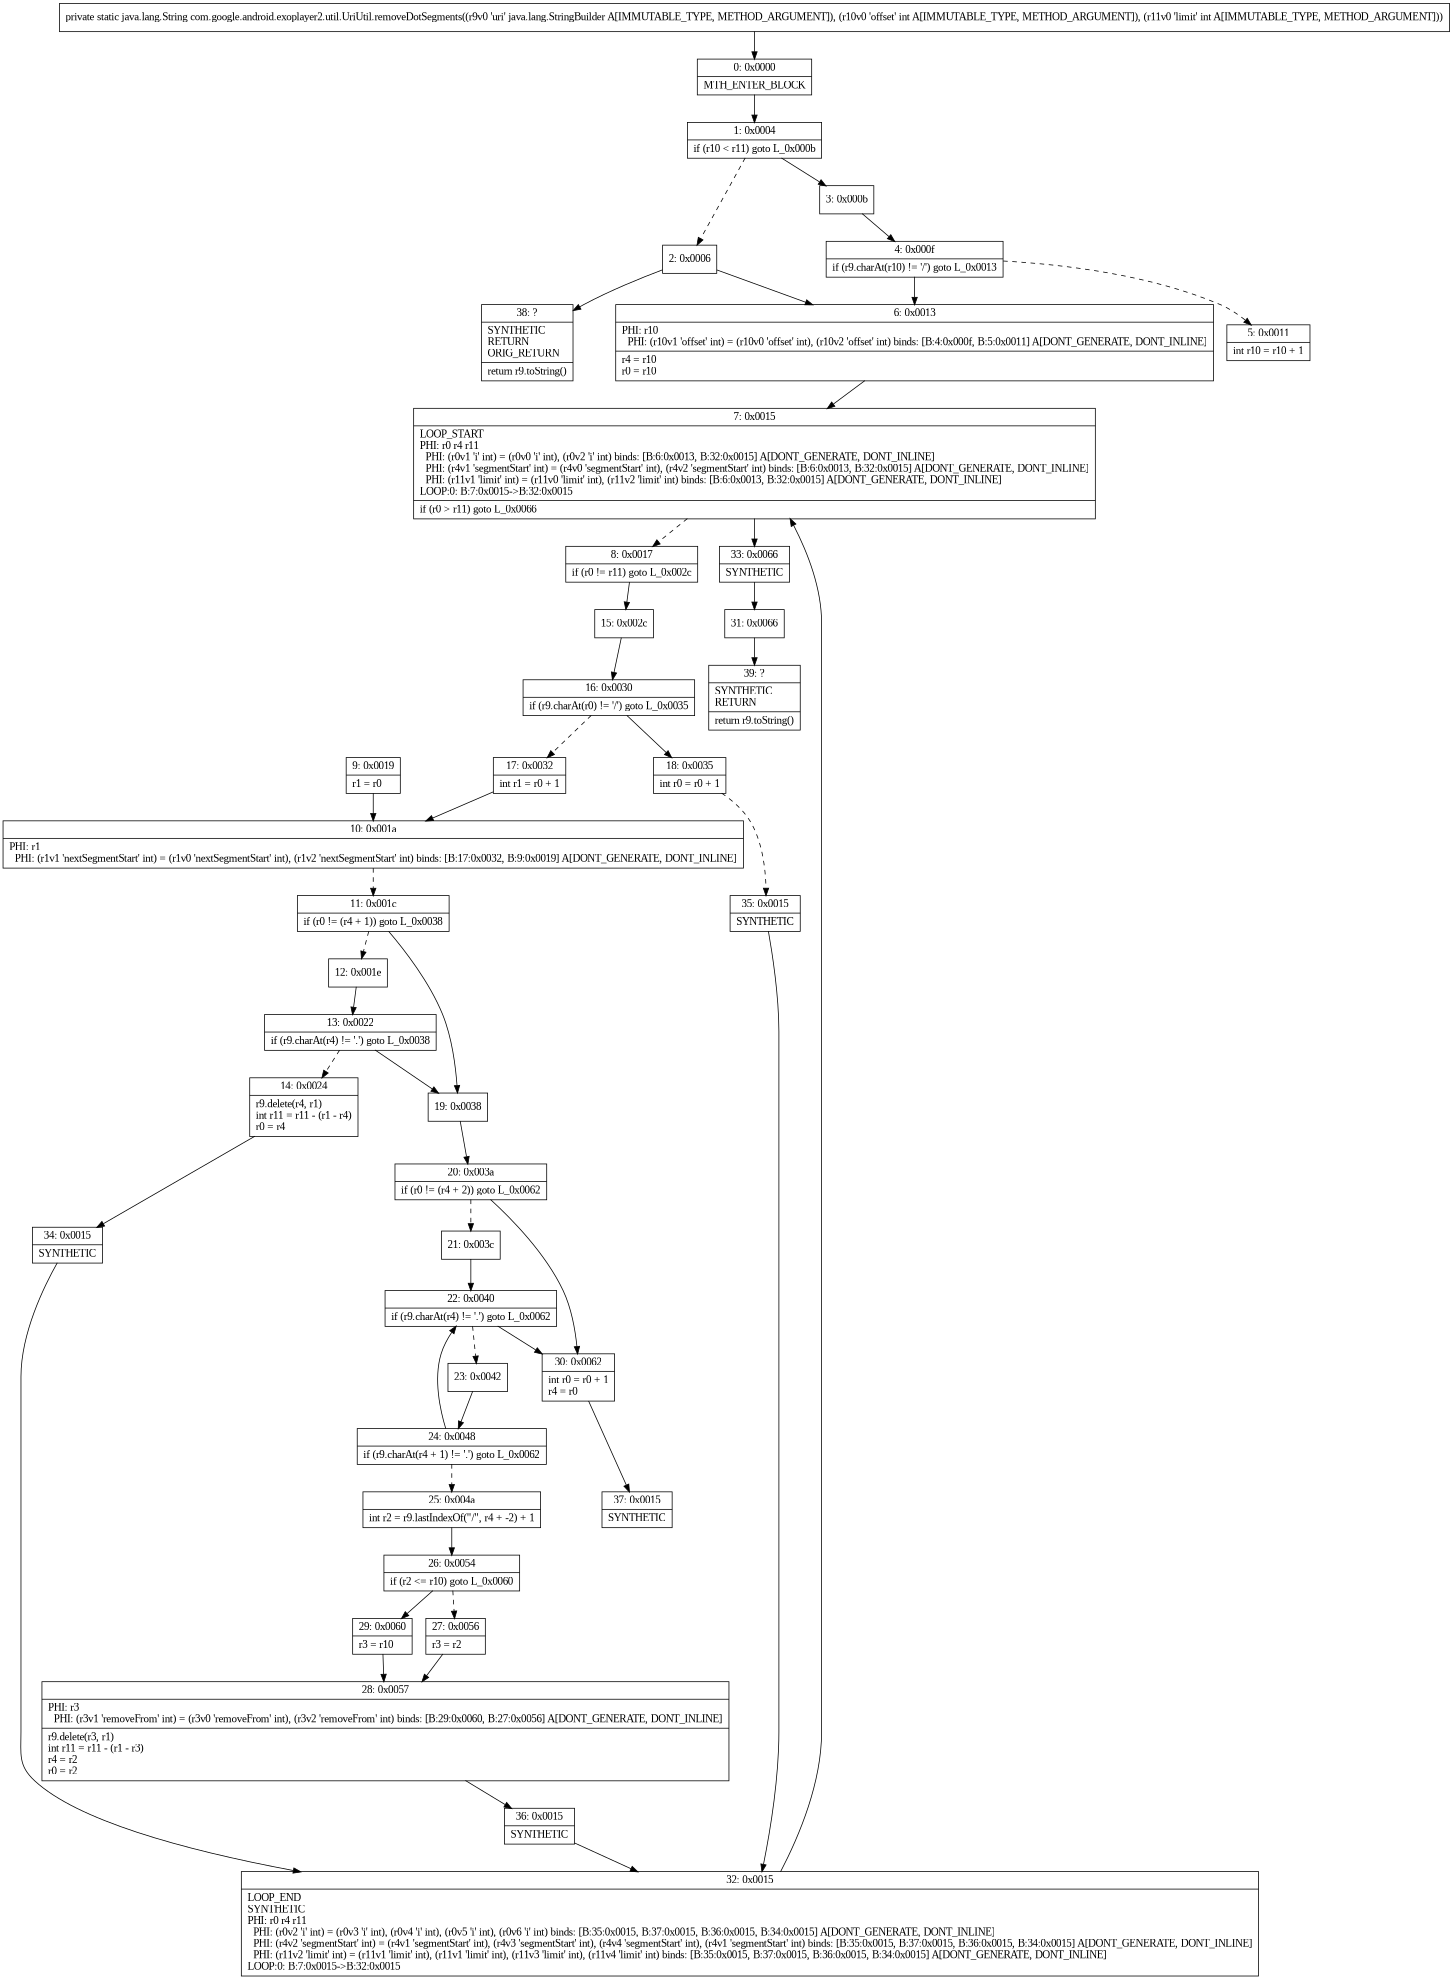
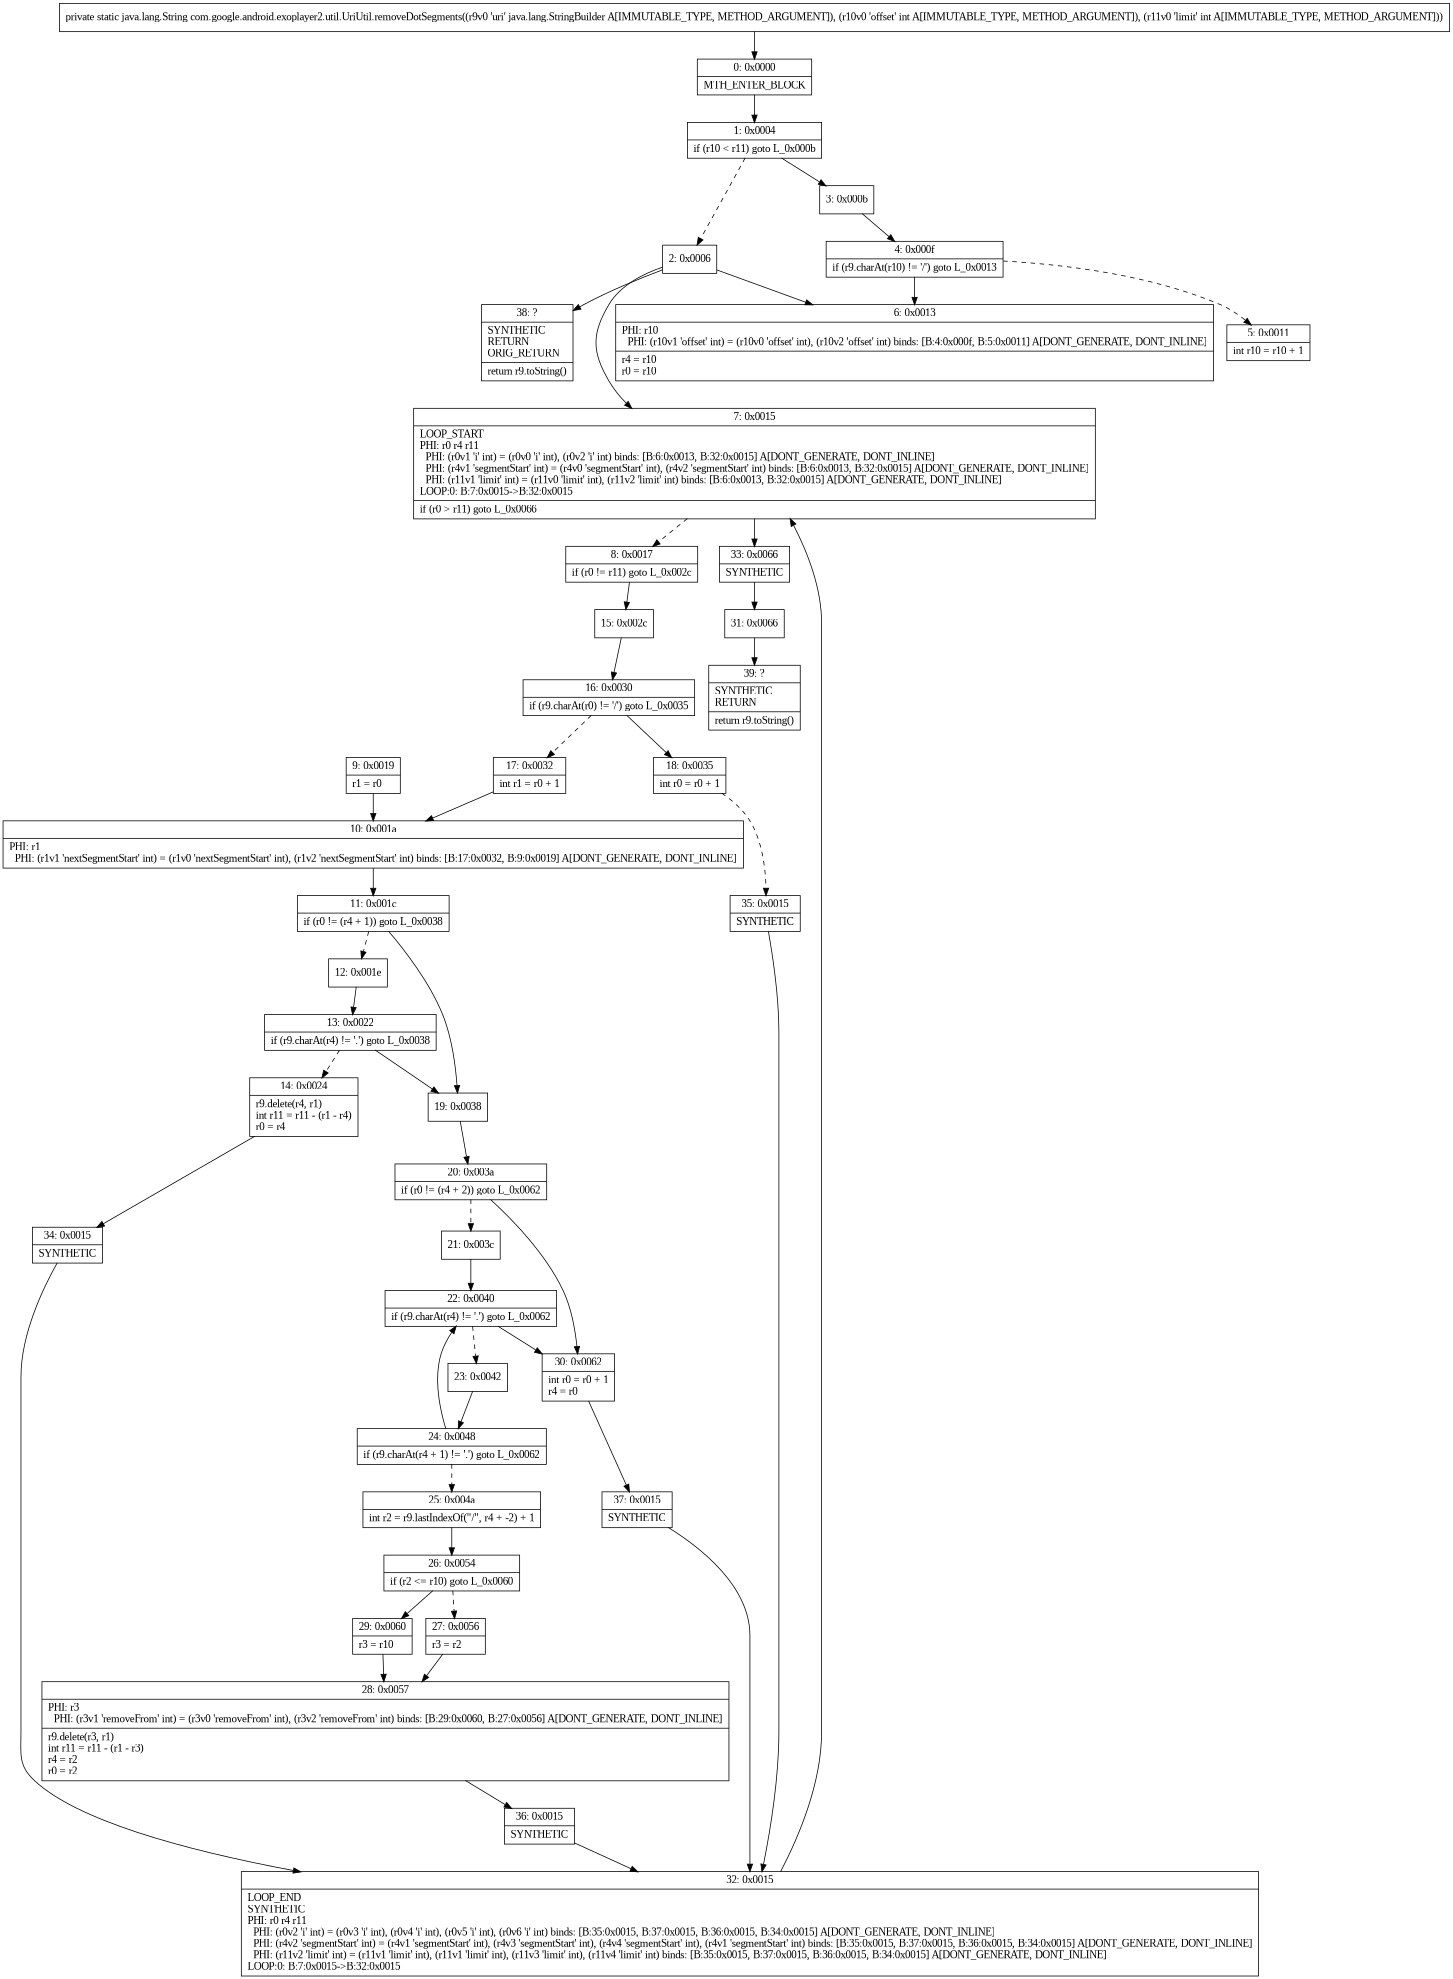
(849, 392) -> (599, 324)
(373, 878) -> (373, 878)
none -> (750, 1679)
